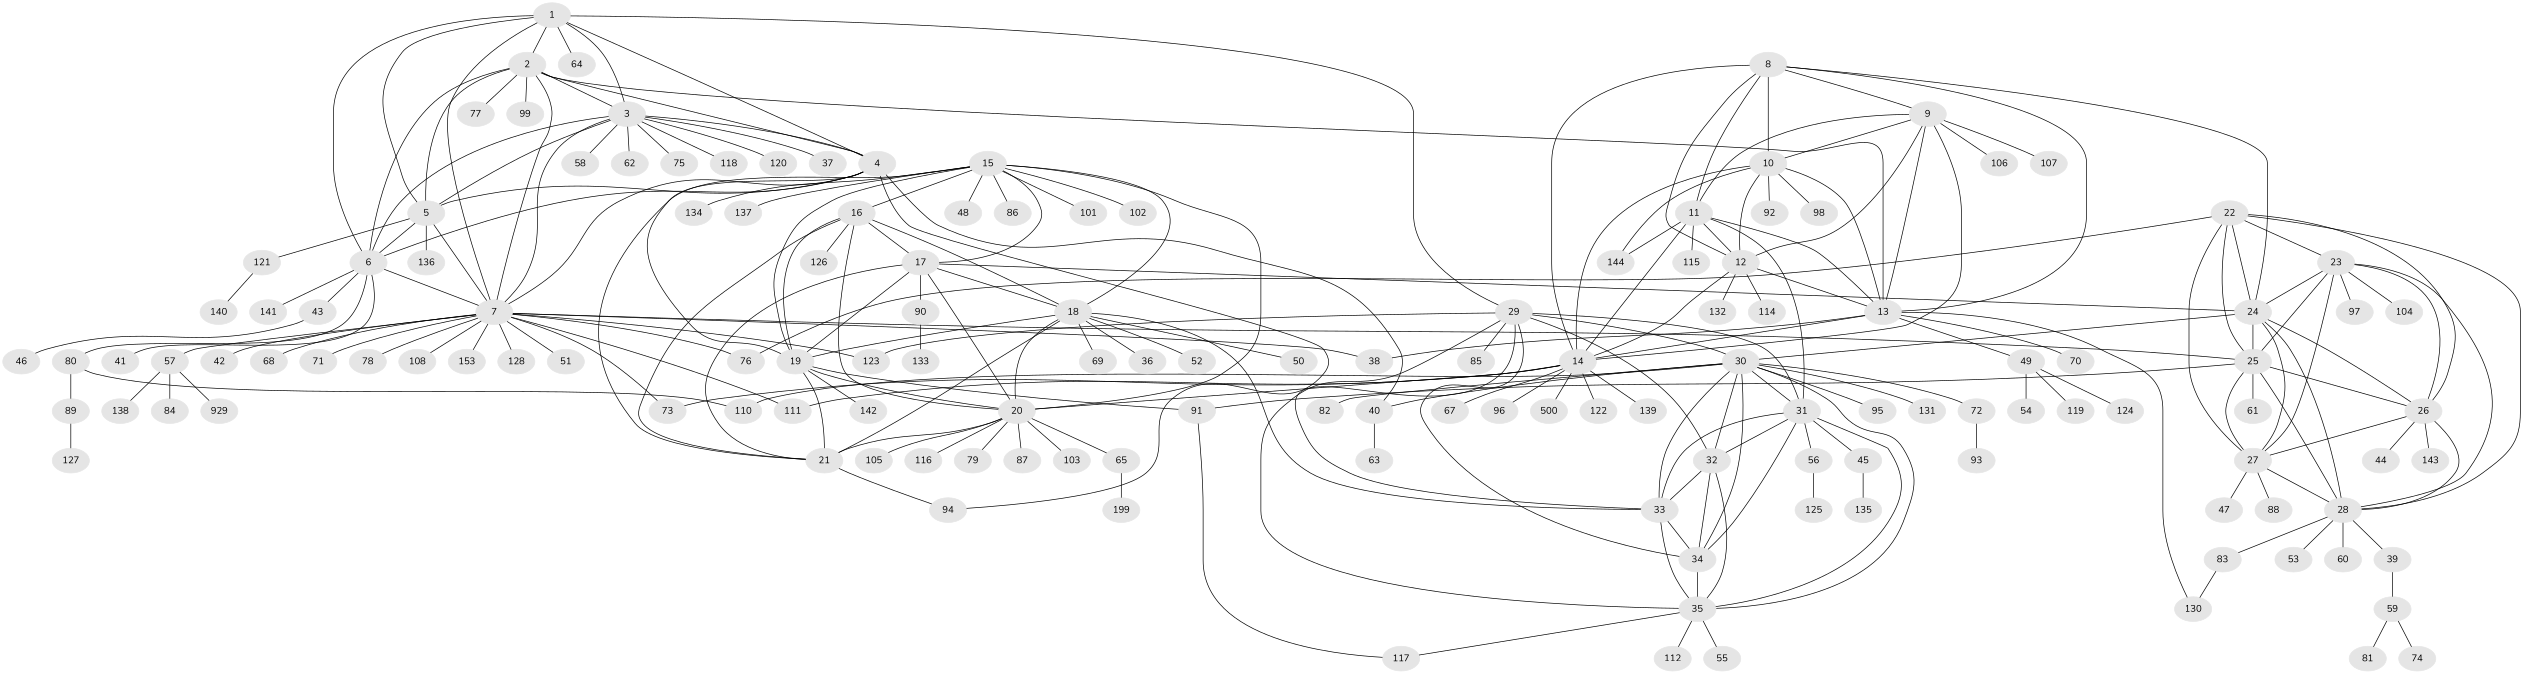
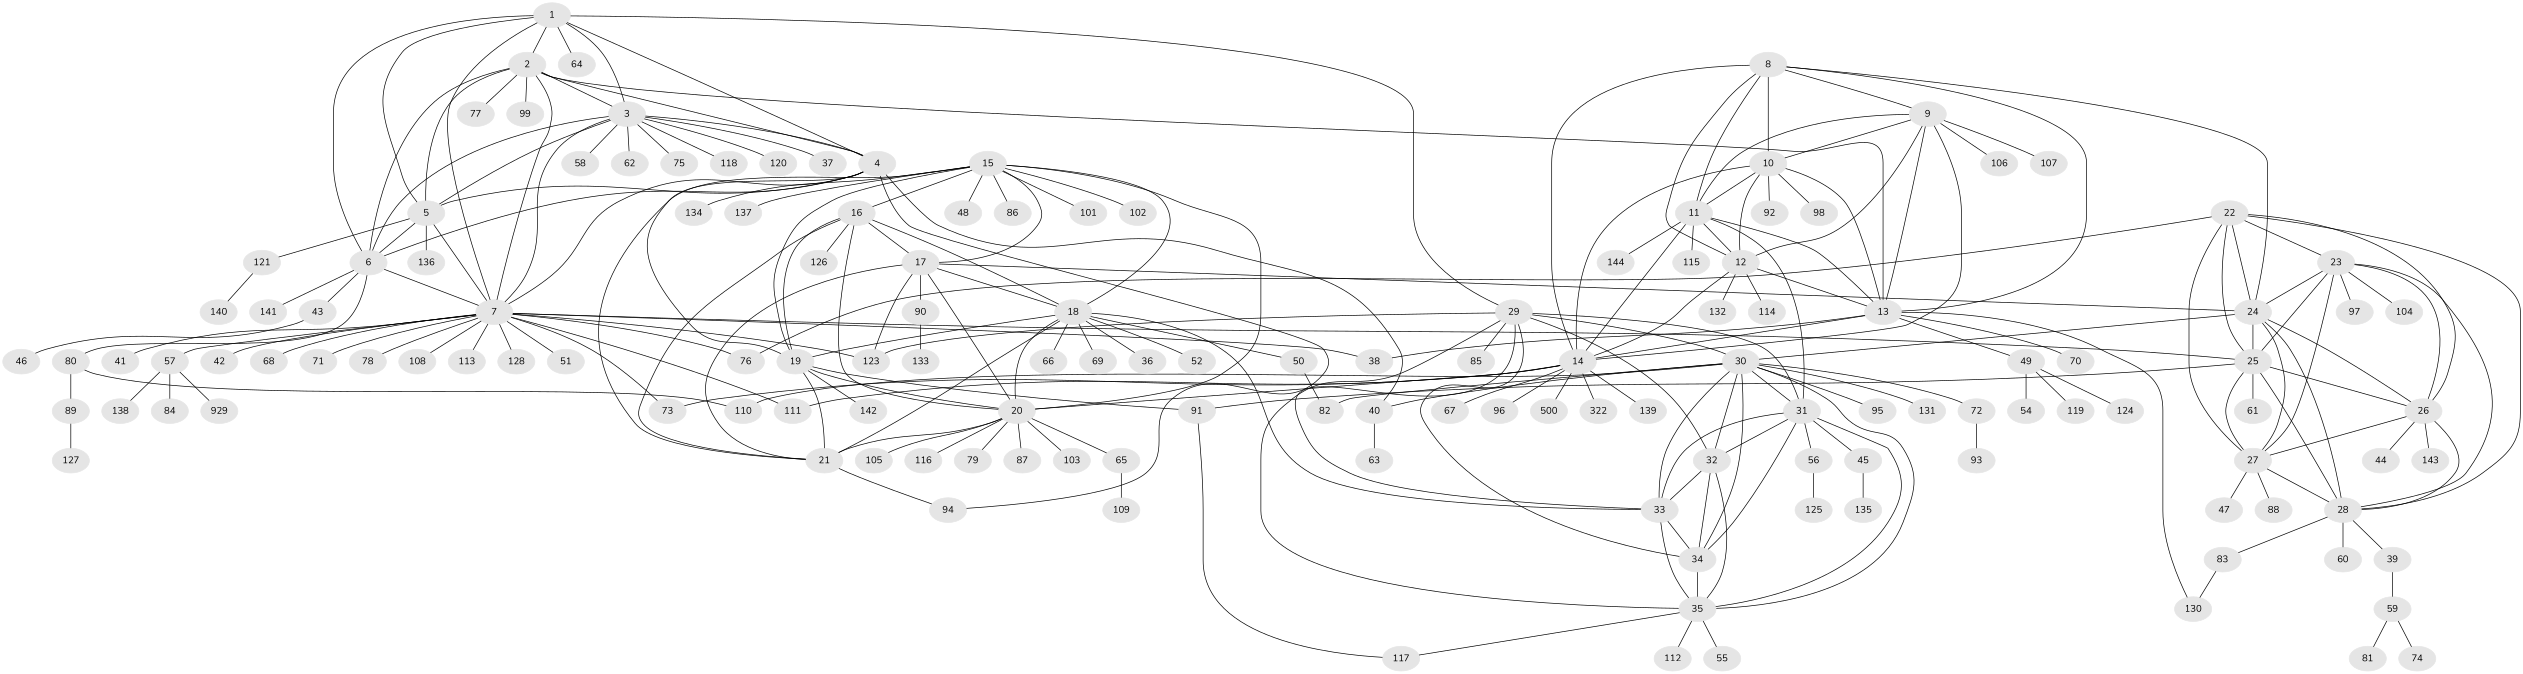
(1678, 196) -> (1731, 188)
(850, 318) -> (891, 310)
(292, 345) -> (304, 329)
(467, 362) -> (467, 362)
none -> (1048, 362)
none -> (1315, 392)
(1598, 411) -> (1598, 411)
(1121, 510) -> (1121, 510)
(2294, 560) -> none
